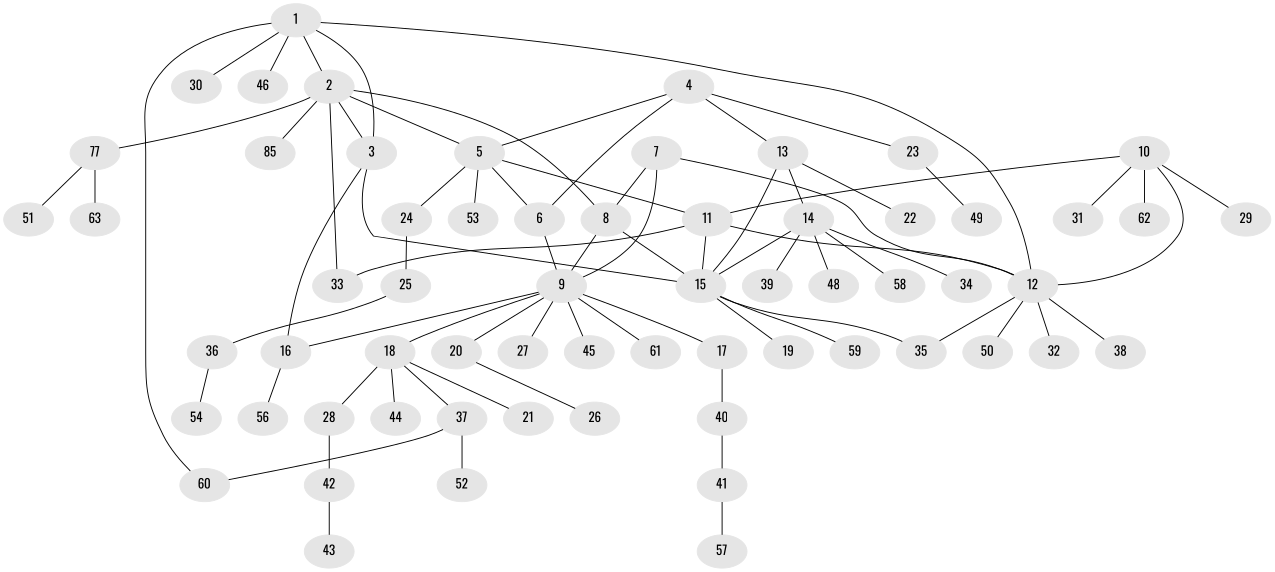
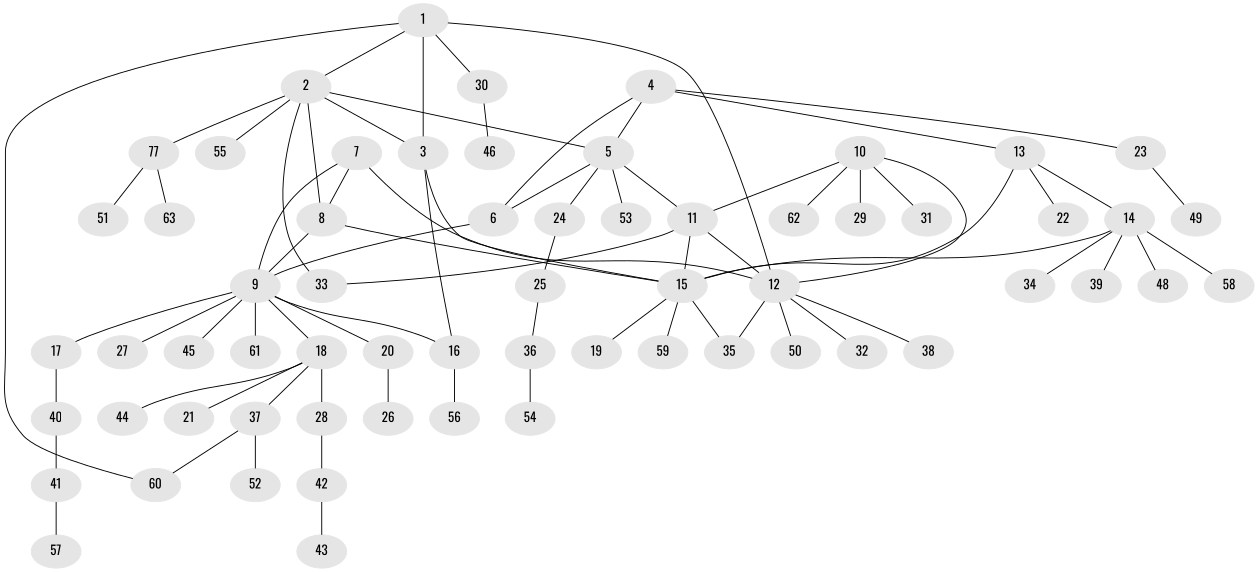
(279, 54) -> (486, 120)
(270, 153) -> (220, 153)
